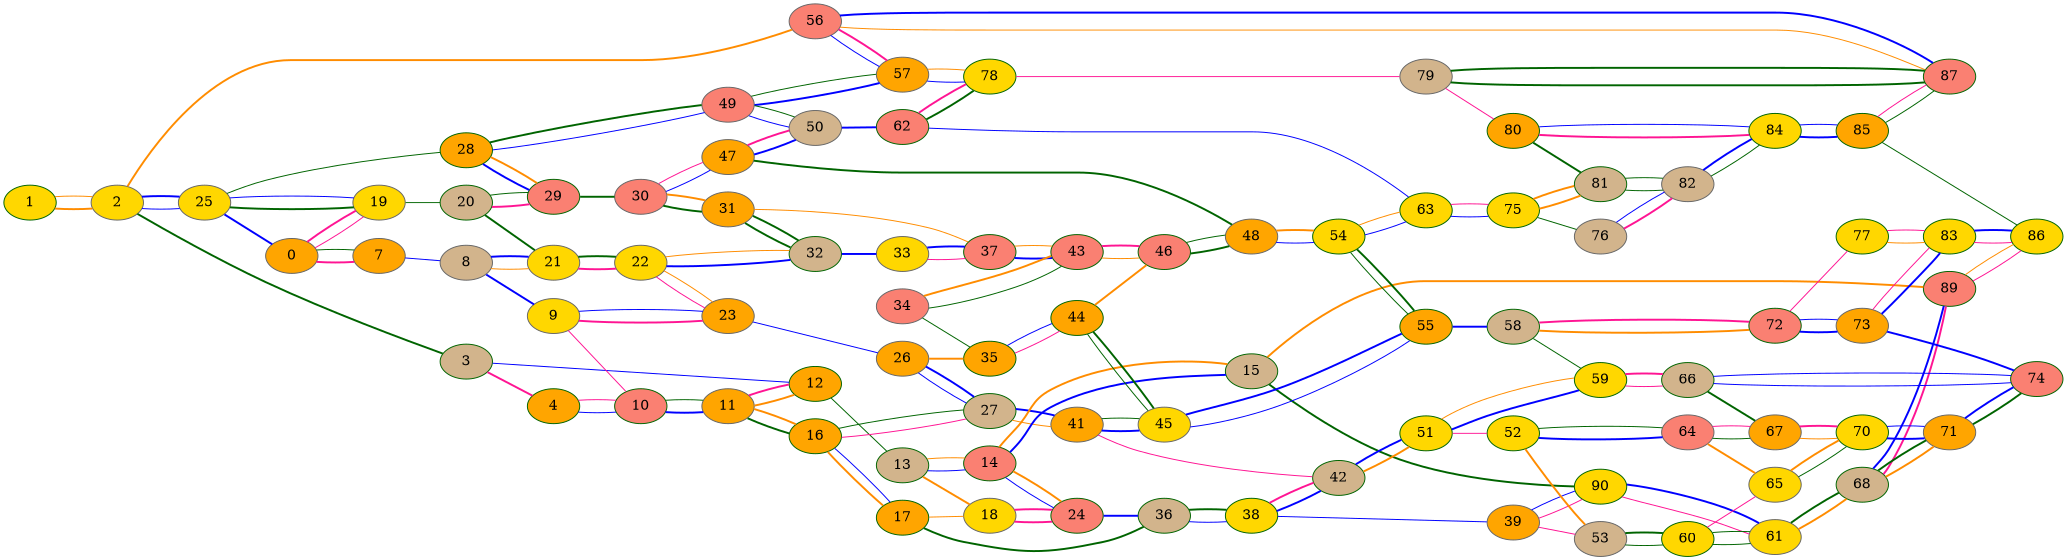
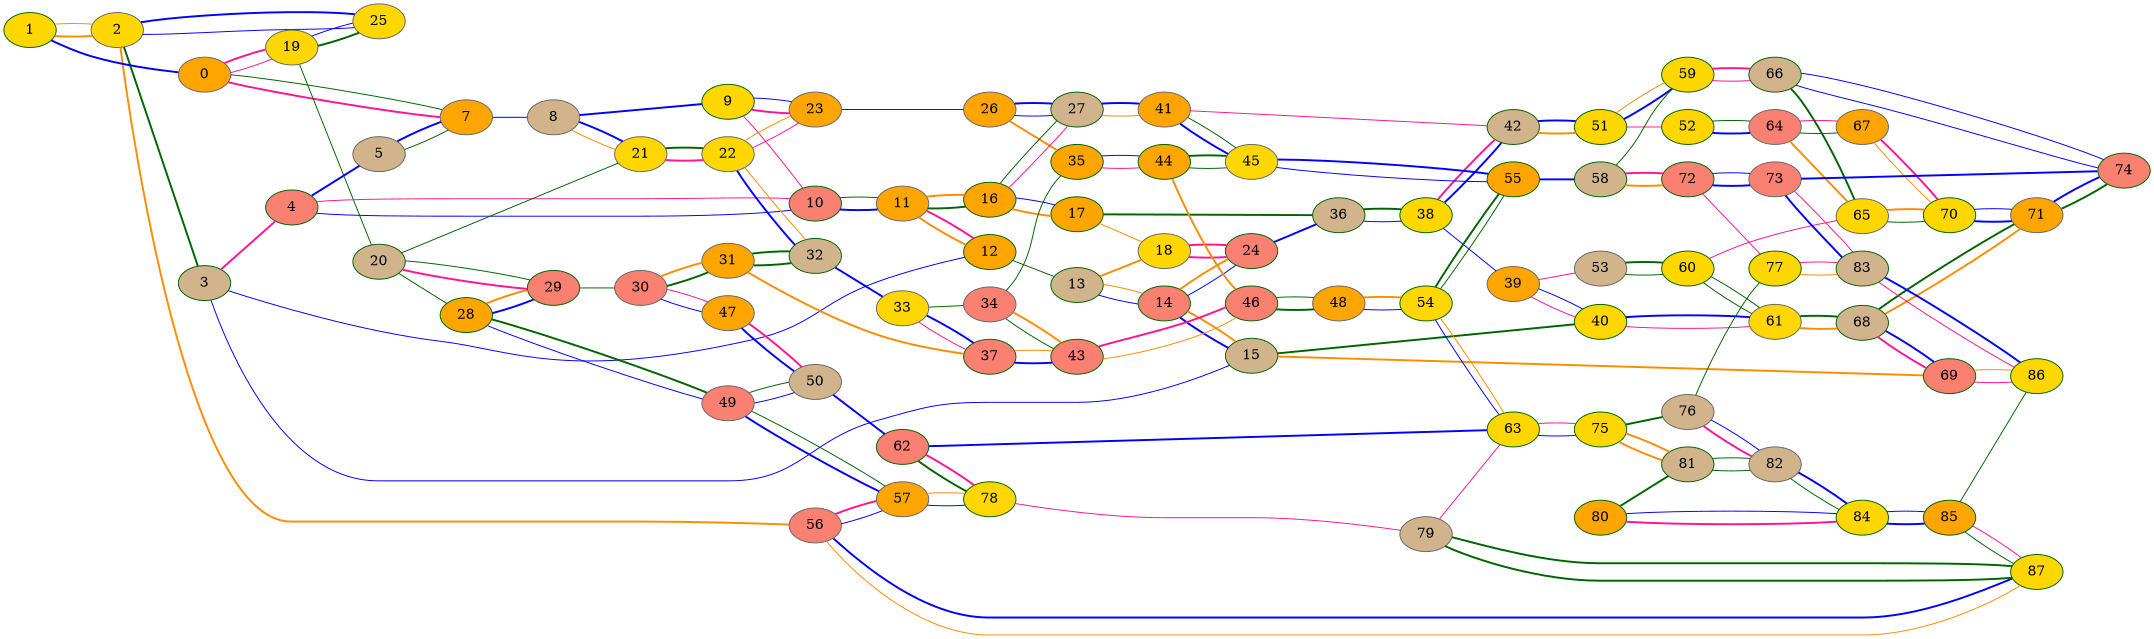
(1950, 77) -> (2037, 572)
(1470, 104) -> (1470, 482)
(1177, 132) -> (1208, 438)
none -> (379, 154)
(332, 166) -> (423, 289)
(998, 173) -> none
(597, 197) -> (597, 288)
(863, 216) -> (851, 325)
(1557, 224) -> (1644, 421)
(248, 229) -> (113, 62)
(510, 233) -> (510, 208)
(1950, 237) -> (1862, 269)
(1950, 289) -> (1950, 376)
none -> (946, 306)
(554, 316) -> (728, 102)
(1862, 326) -> (1775, 179)
none -> (1724, 337)
(554, 406) -> (292, 207)
(1731, 406) -> (1827, 142)
(1547, 478) -> none
none -> (684, 481)
(1601, 487) -> (1601, 322)
